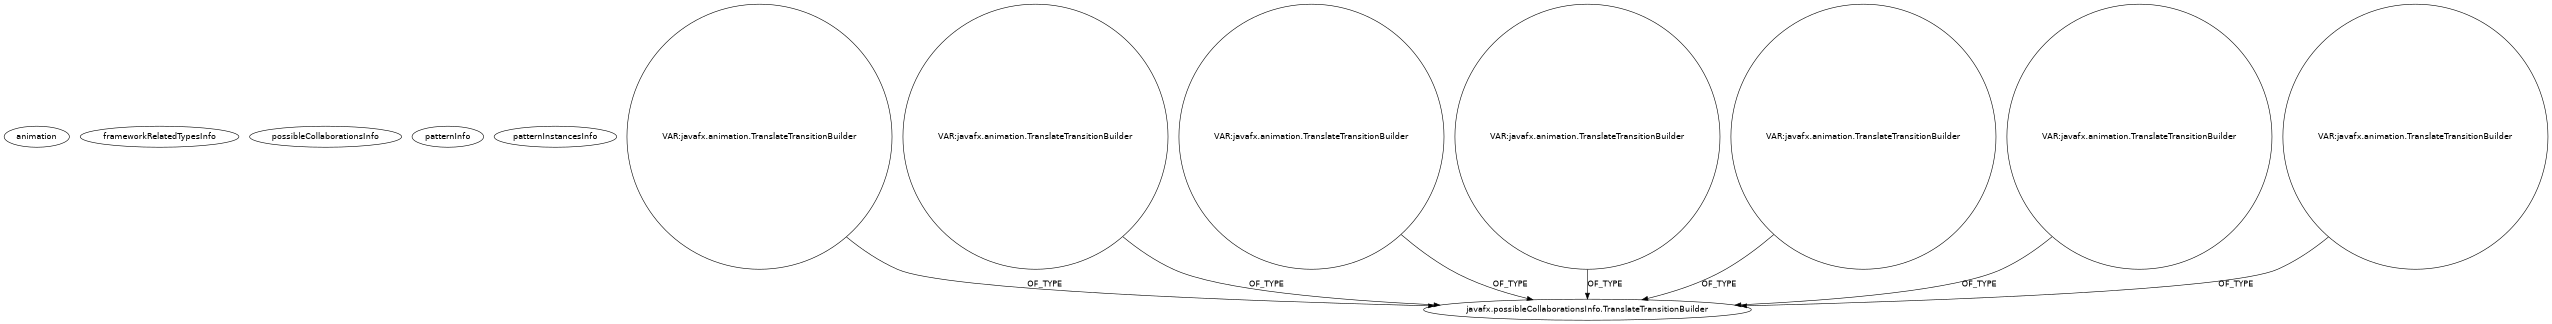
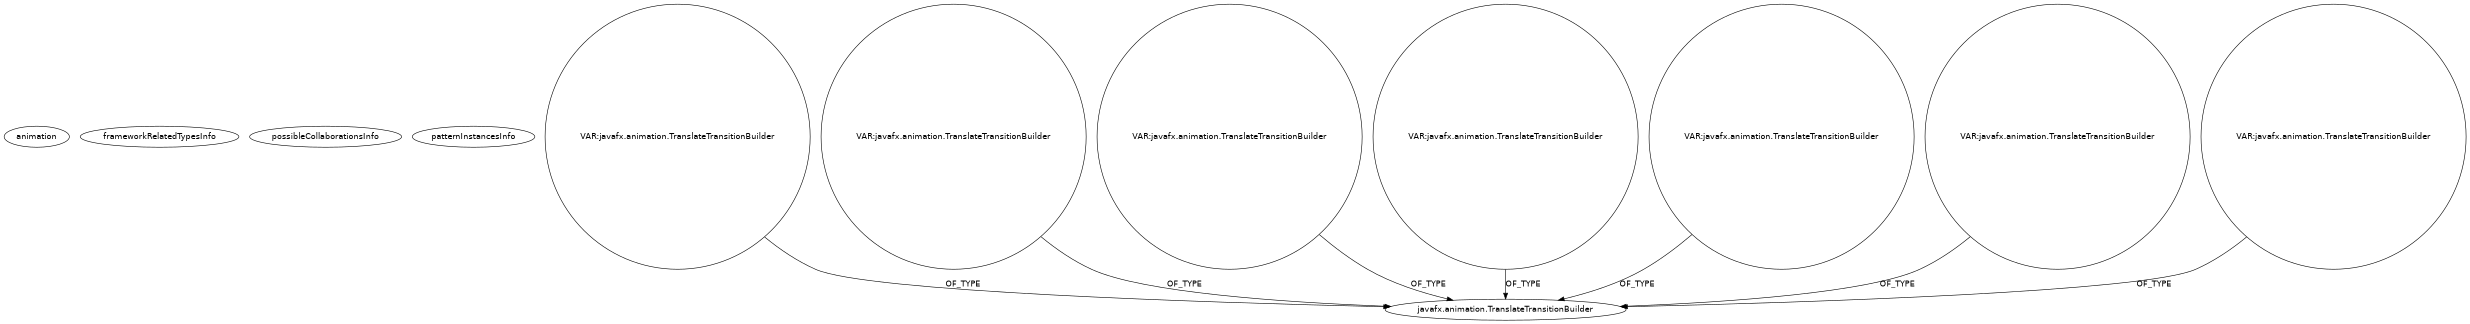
(448, 137) -> none
(1587, 310) -> (1506, 310)
